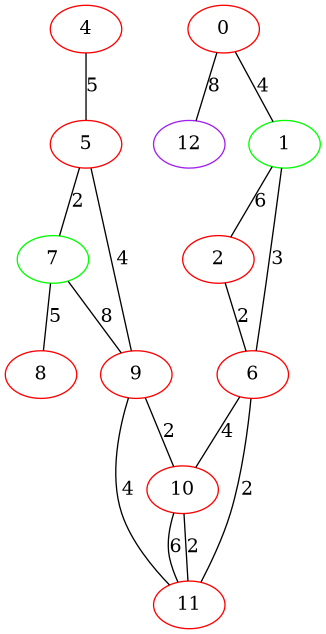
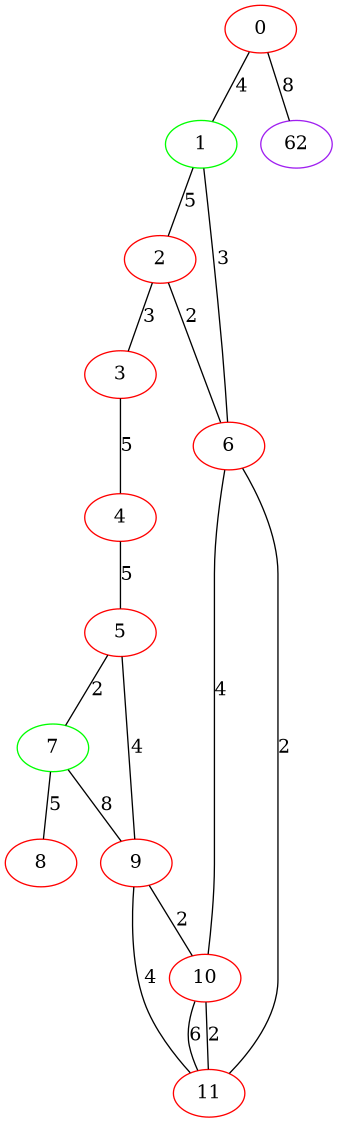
(189, 144) -> (296, 144)
(261, 202) -> (191, 202)
none -> (120, 375)
